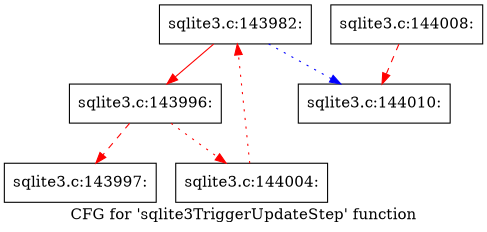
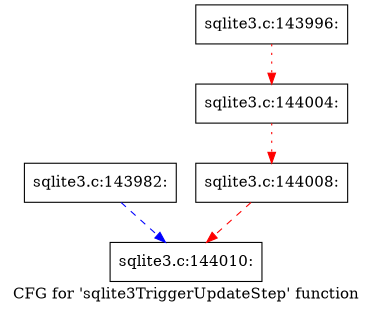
(194, 61) -> none
(300, 61) -> (139, 219)
(244, 109) -> (272, 138)
(80, 183) -> none
